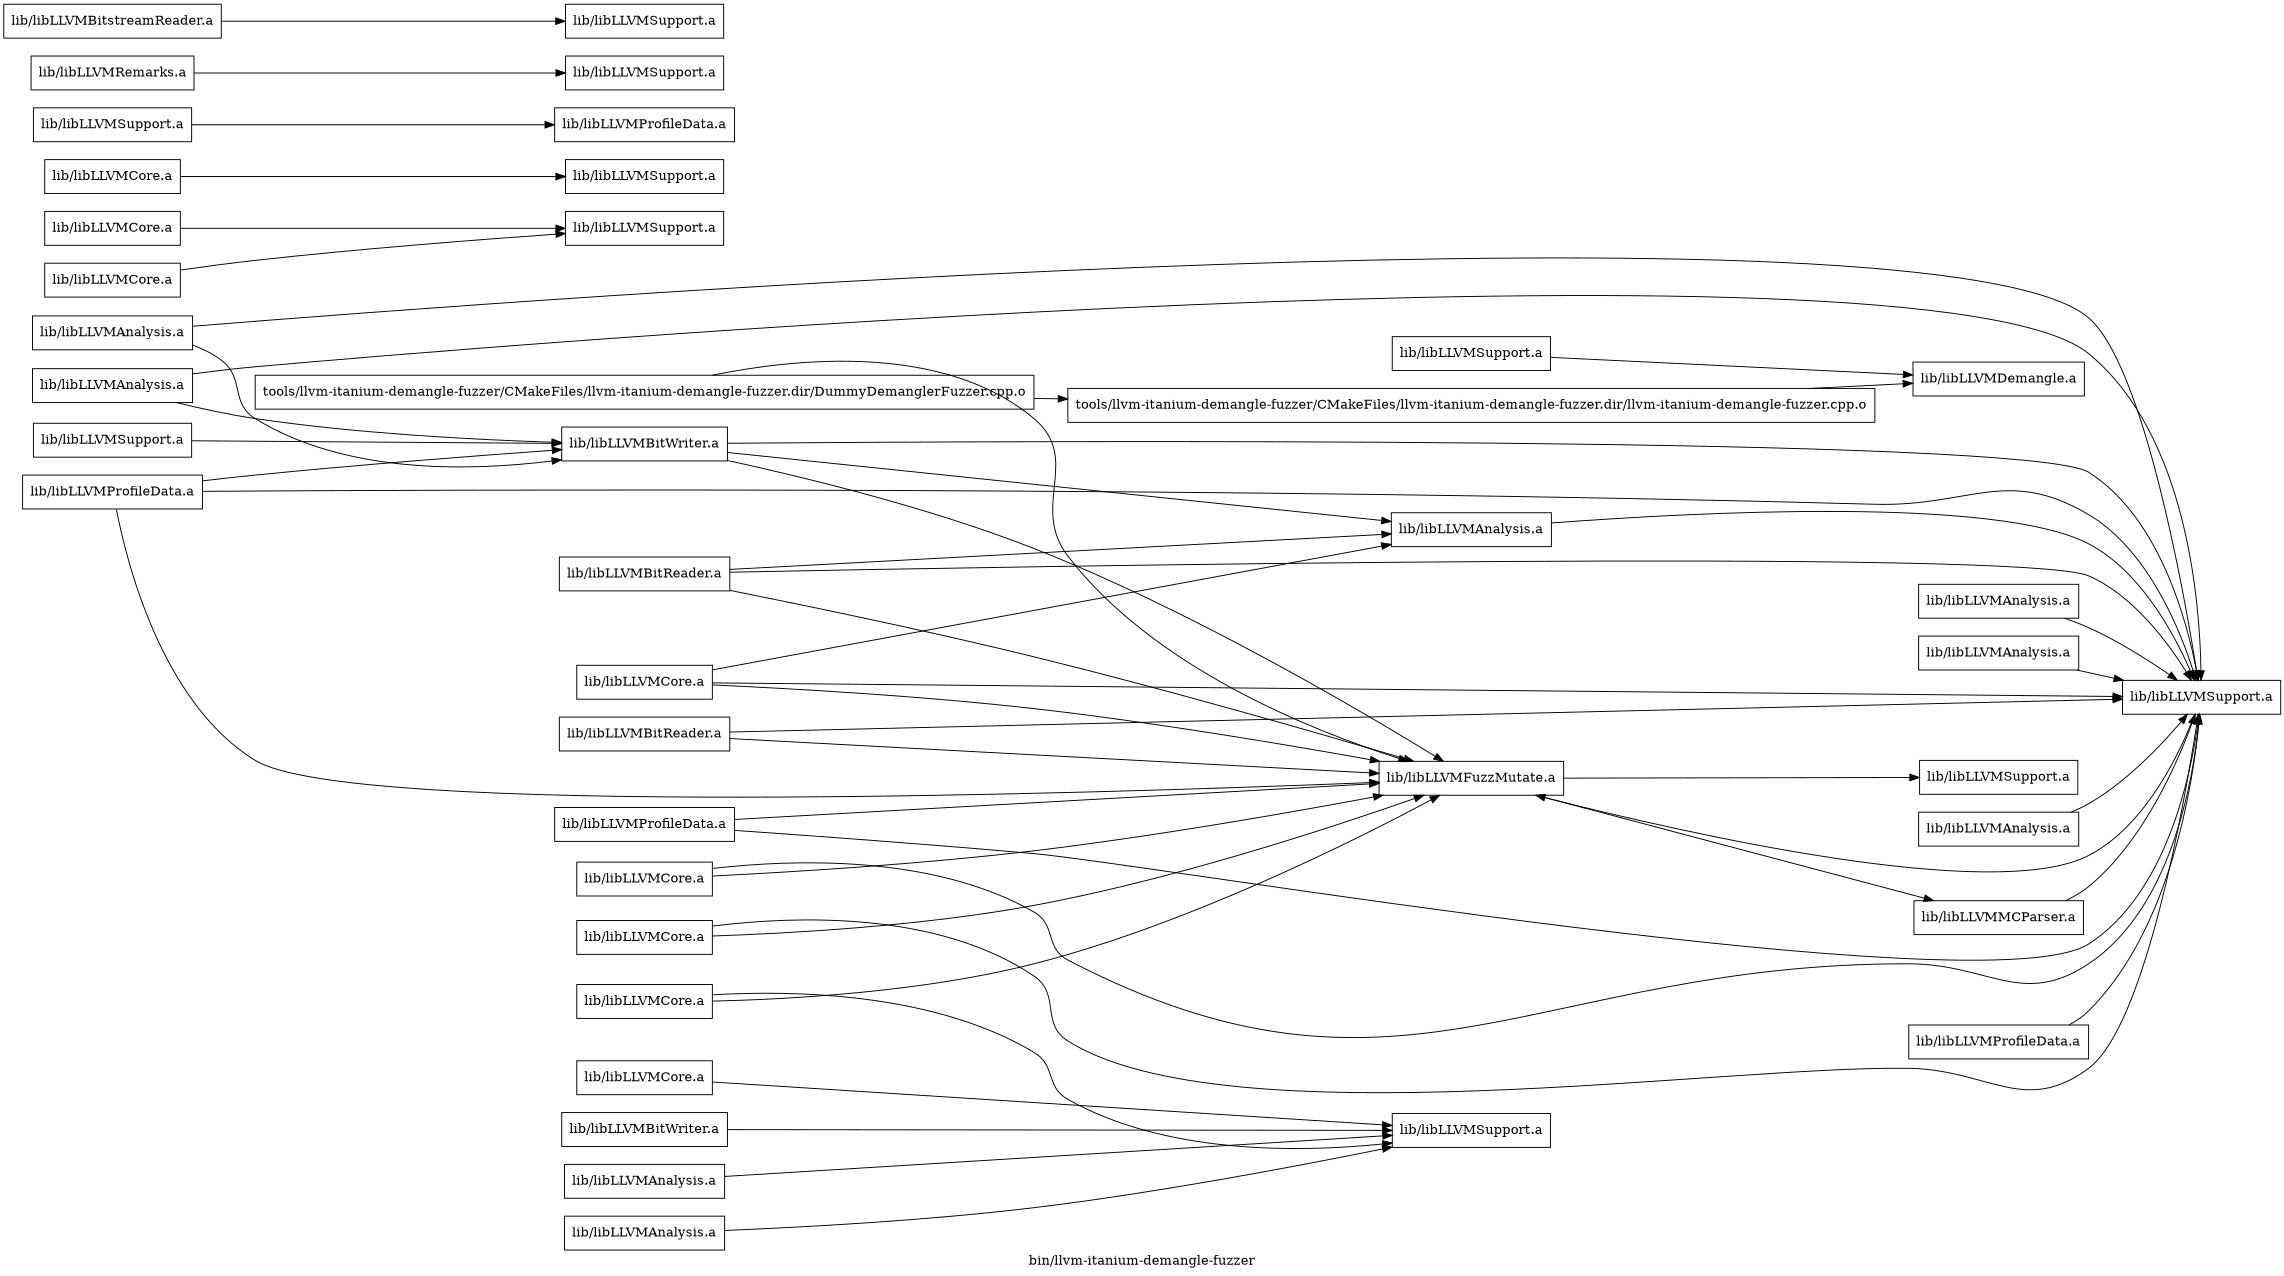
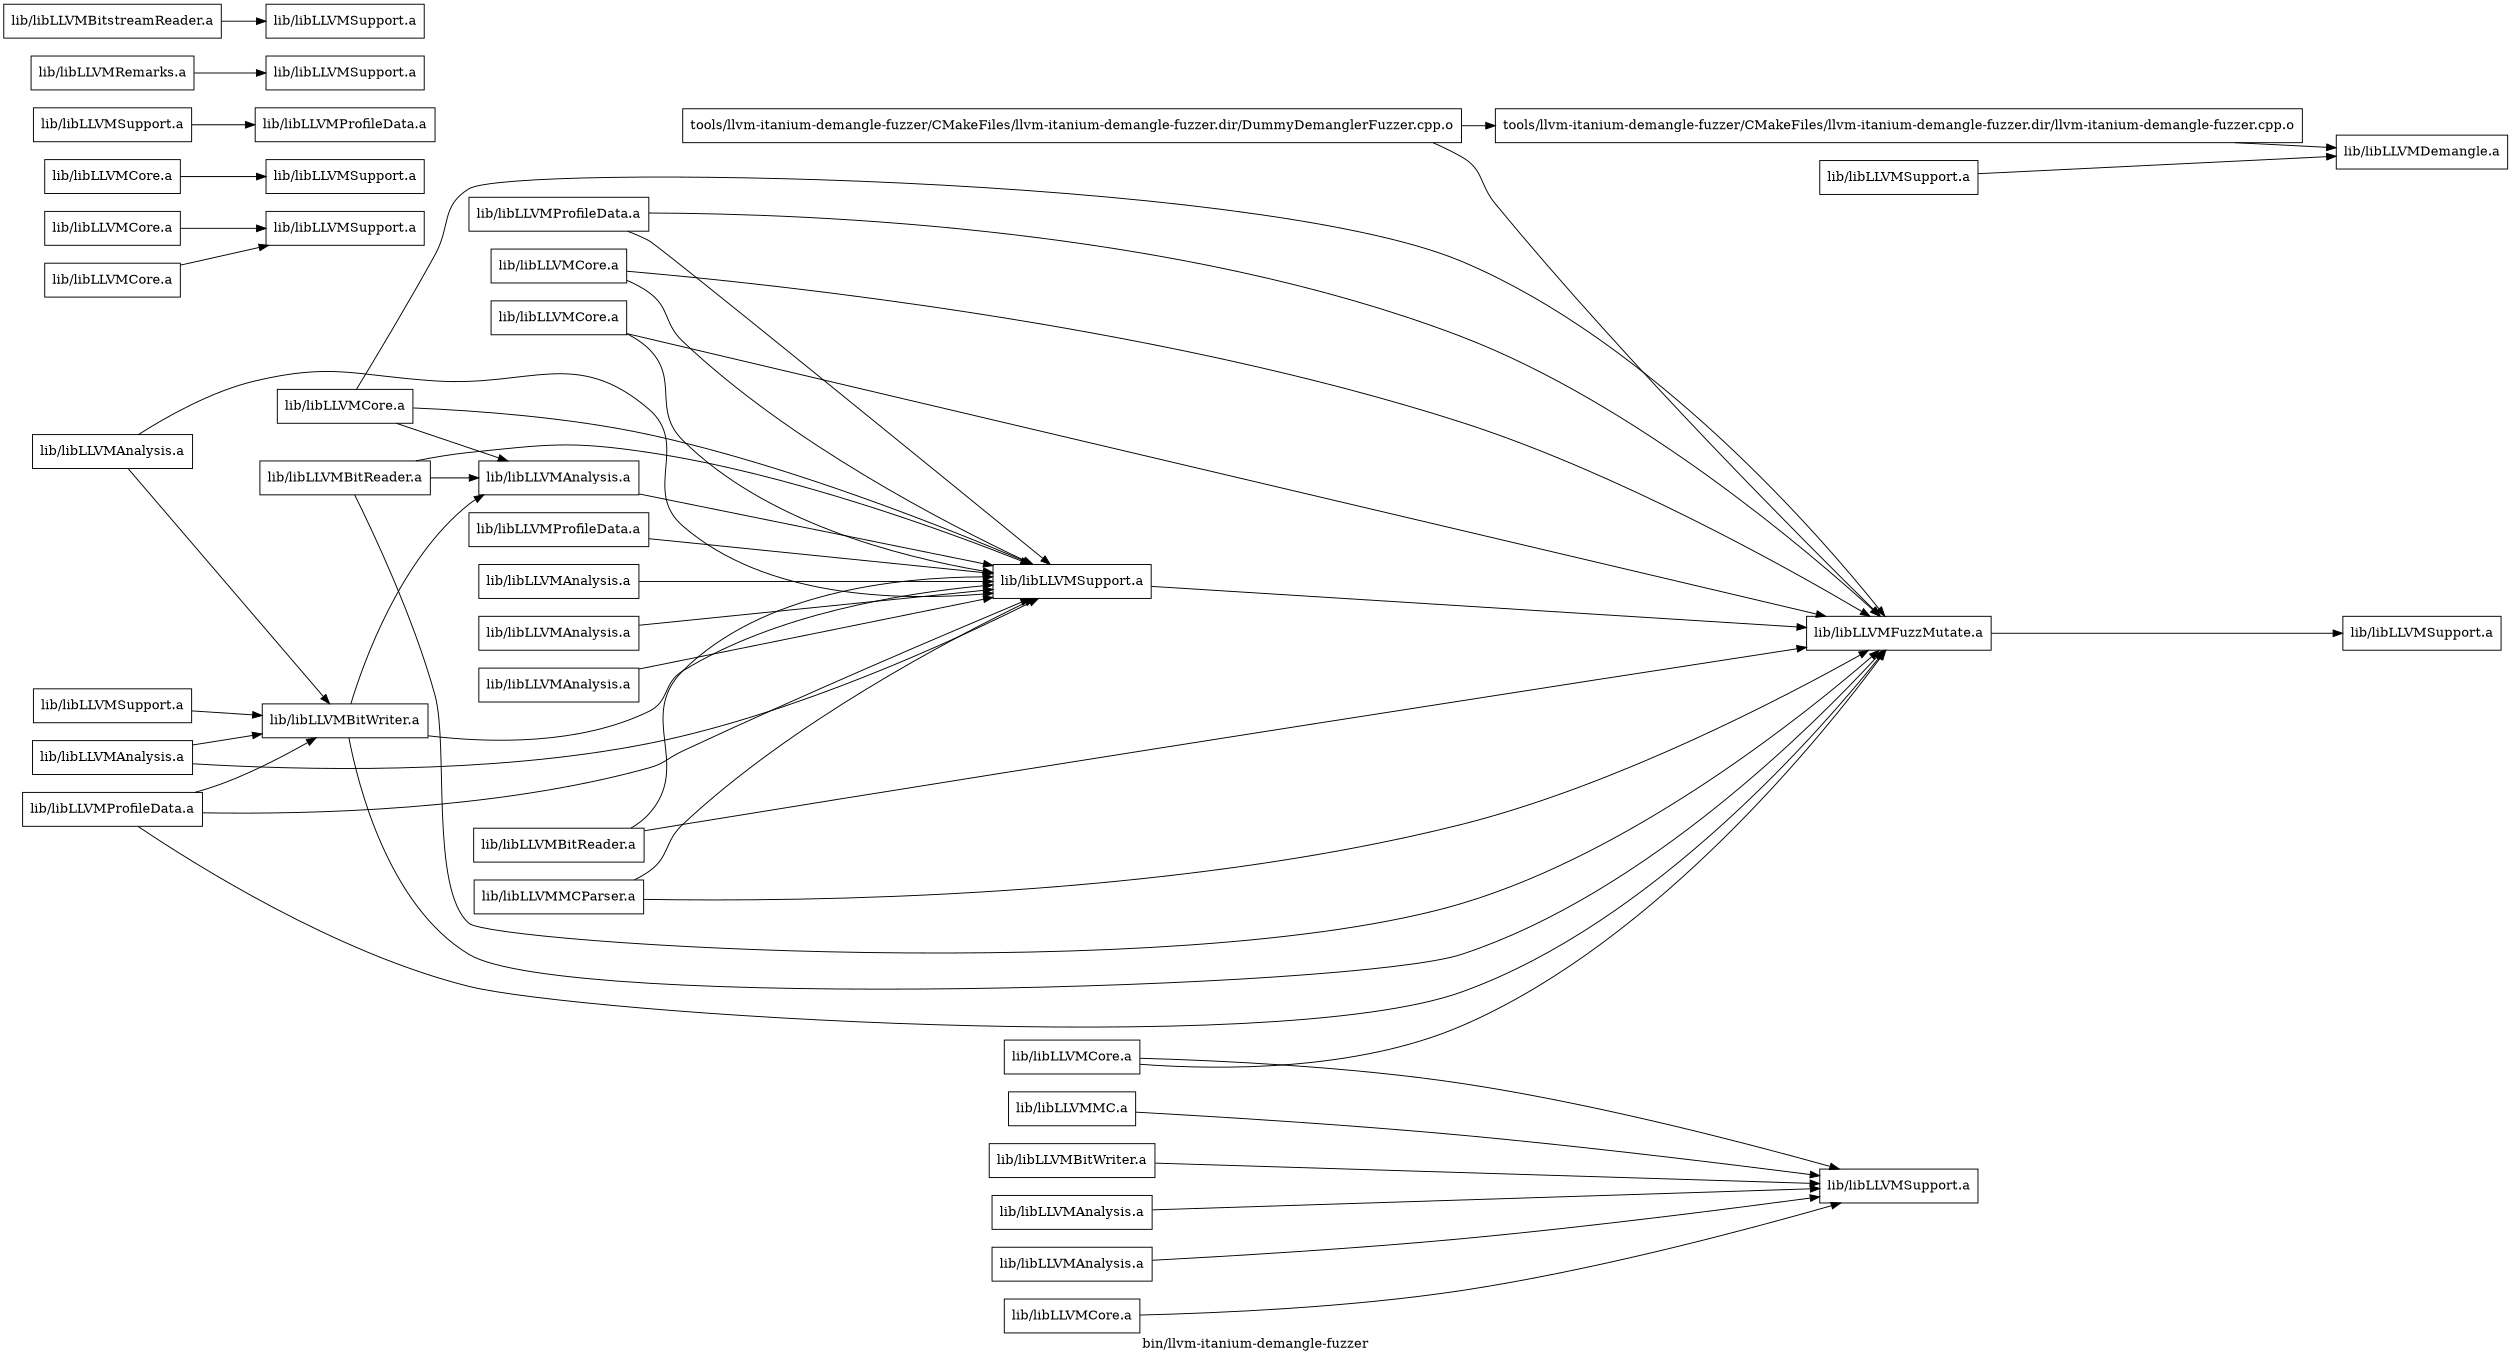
(1730, 847) -> (1271, 862)
none -> (1072, 1109)
